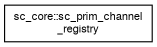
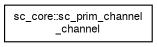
(78, 23) -> (78, 23)
